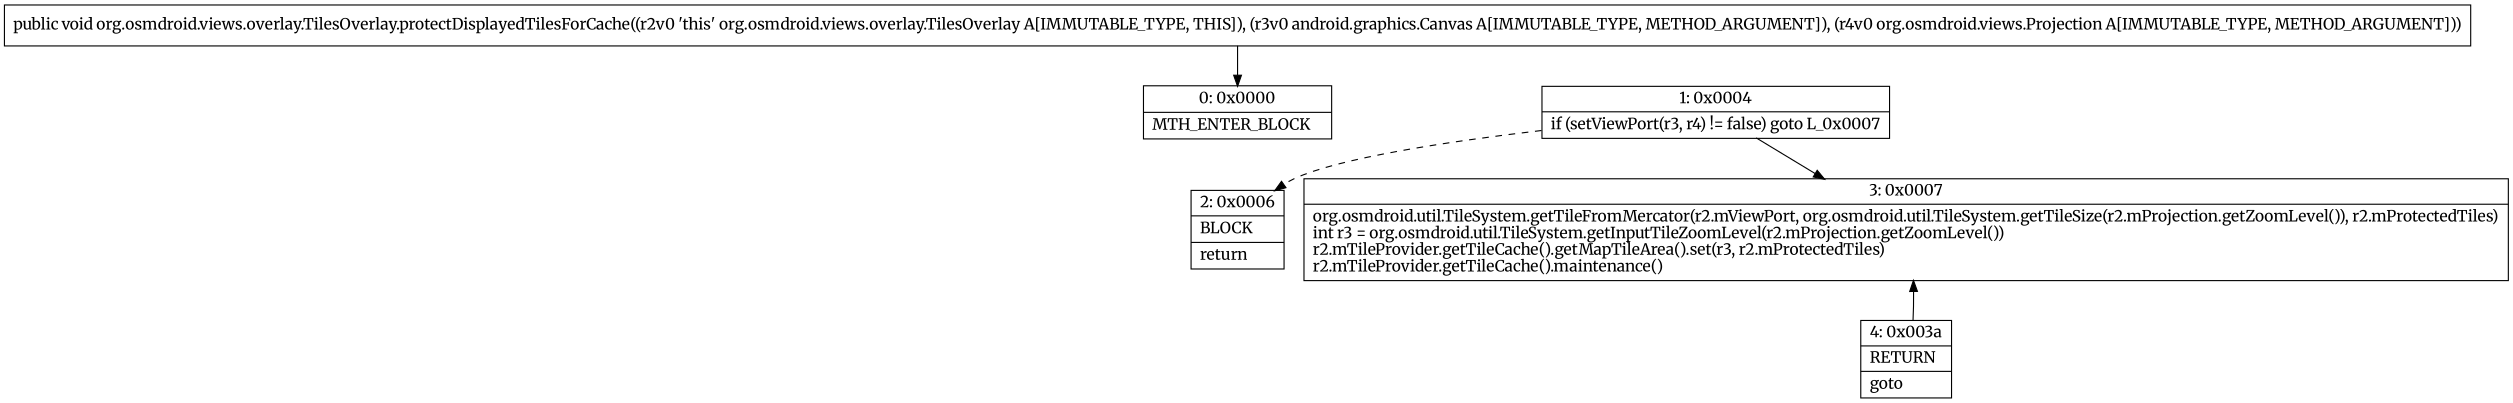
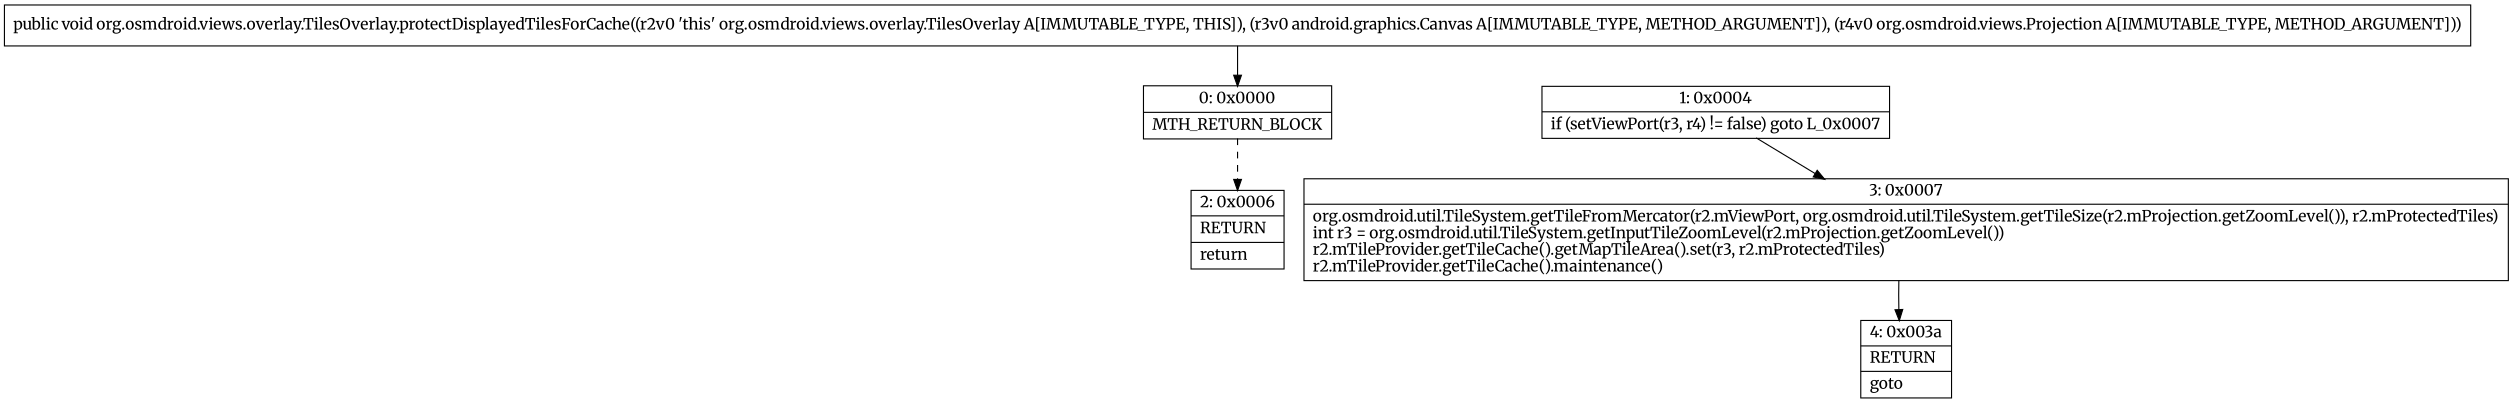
(1231, 125) -> (1238, 125)
(1411, 149) -> (1238, 159)
(1226, 229) -> (1233, 229)
(1914, 306) -> (1899, 295)
